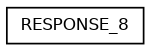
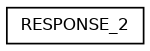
(75, 26) -> (75, 26)
